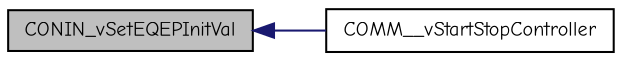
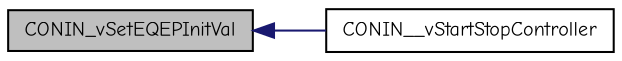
(470, 31) -> (470, 31)
